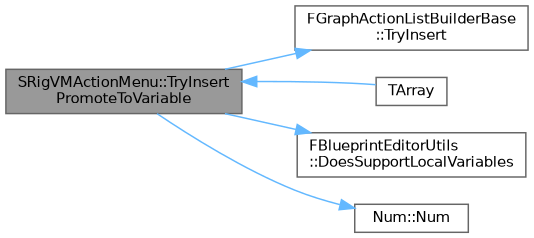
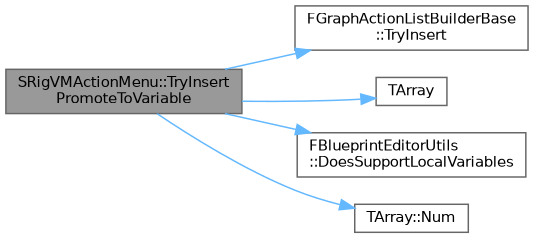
(316, 82) -> (301, 101)
(412, 218) -> (412, 218)
